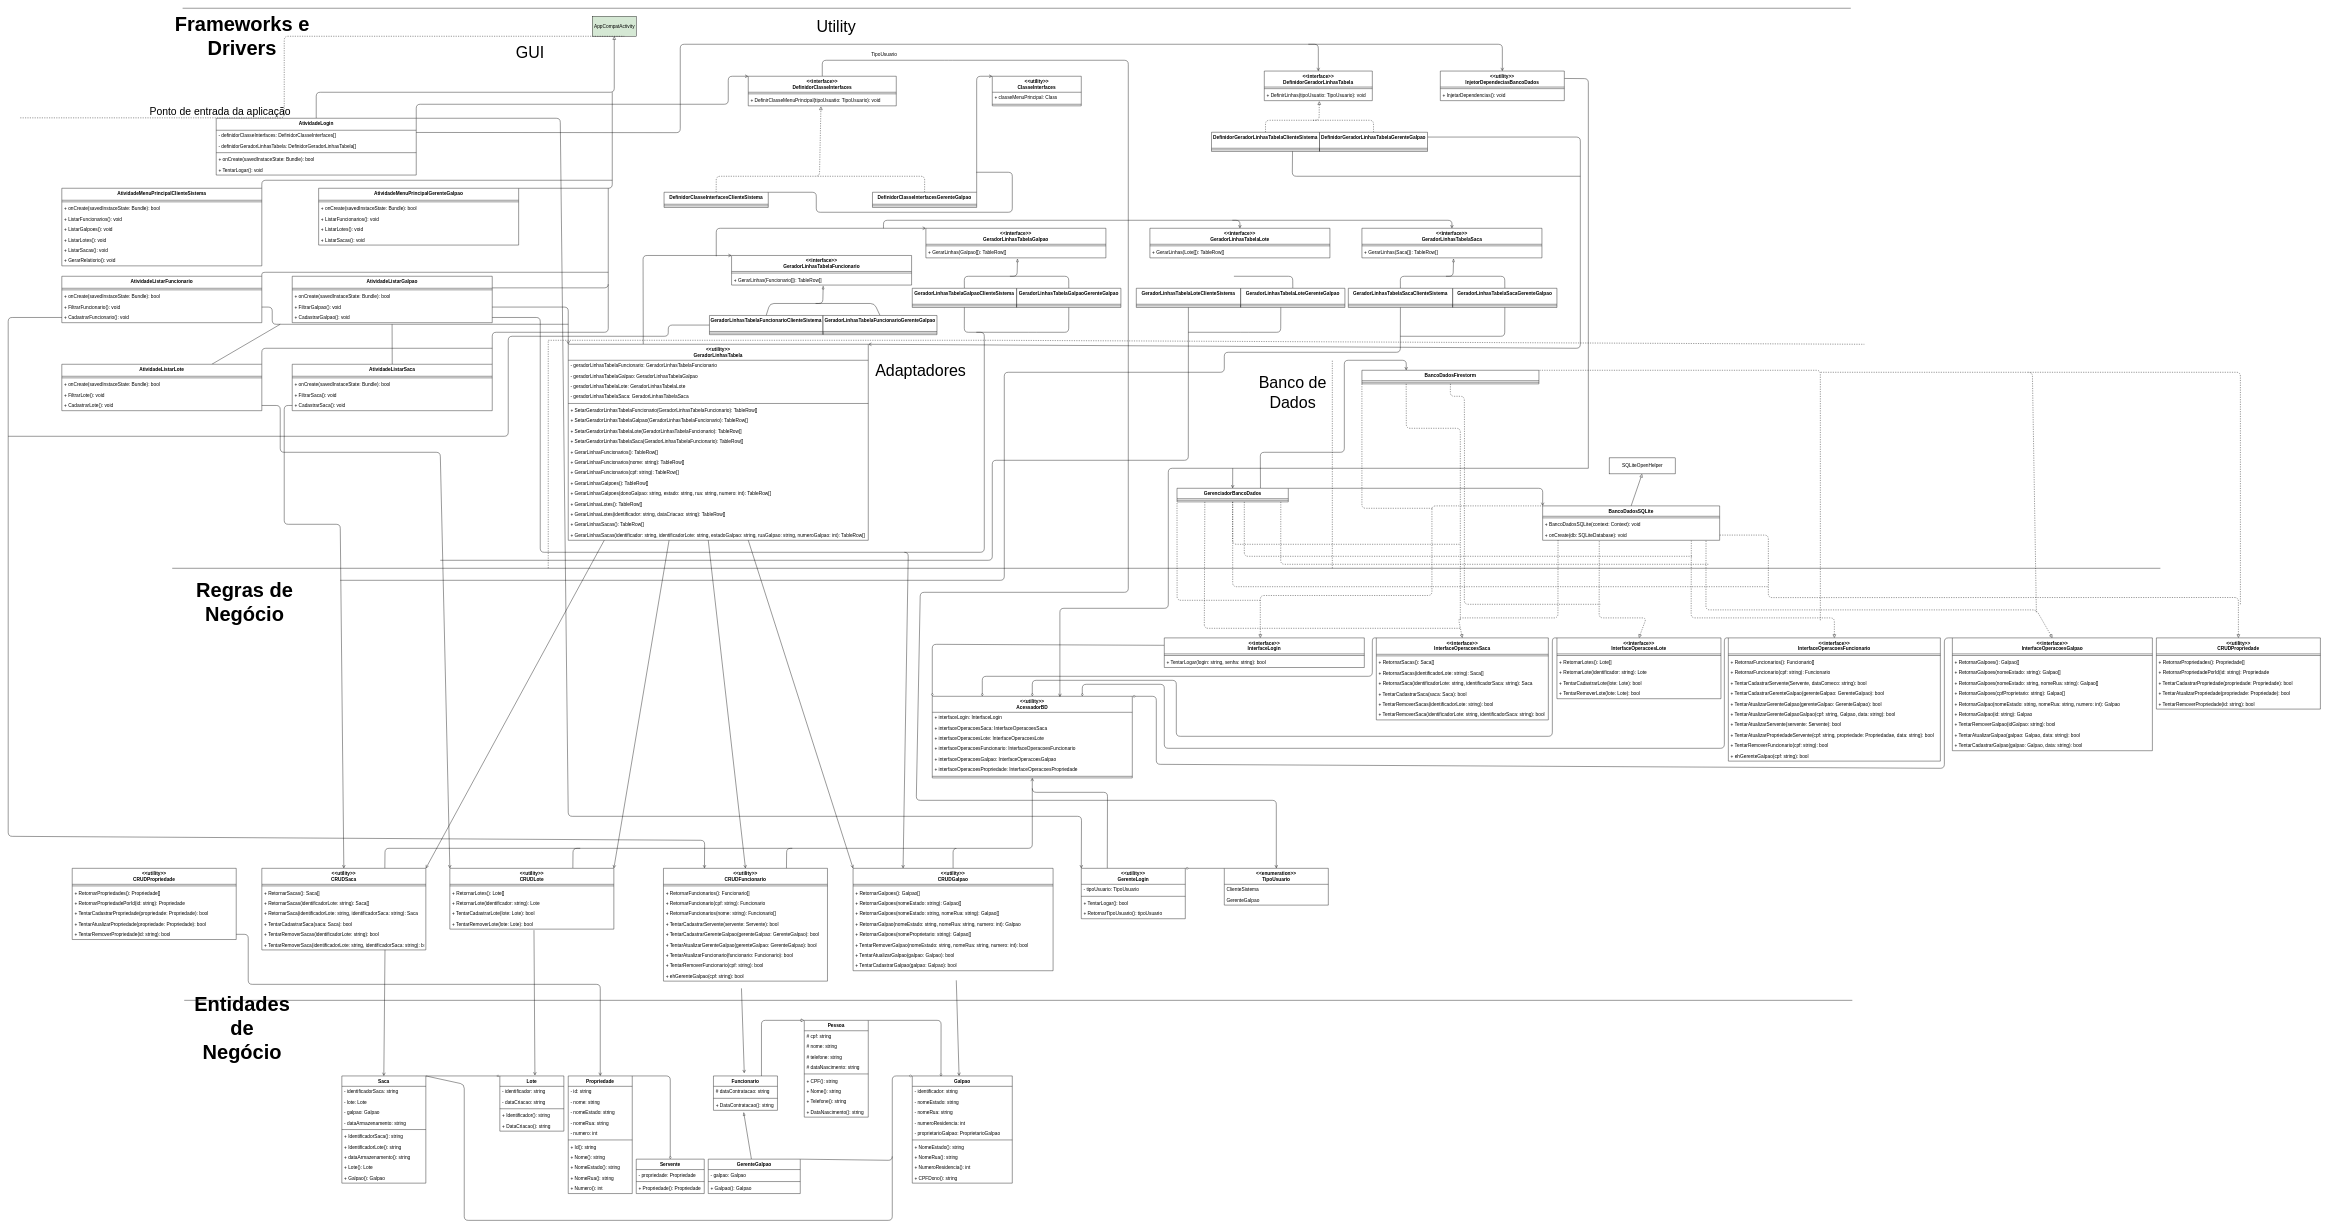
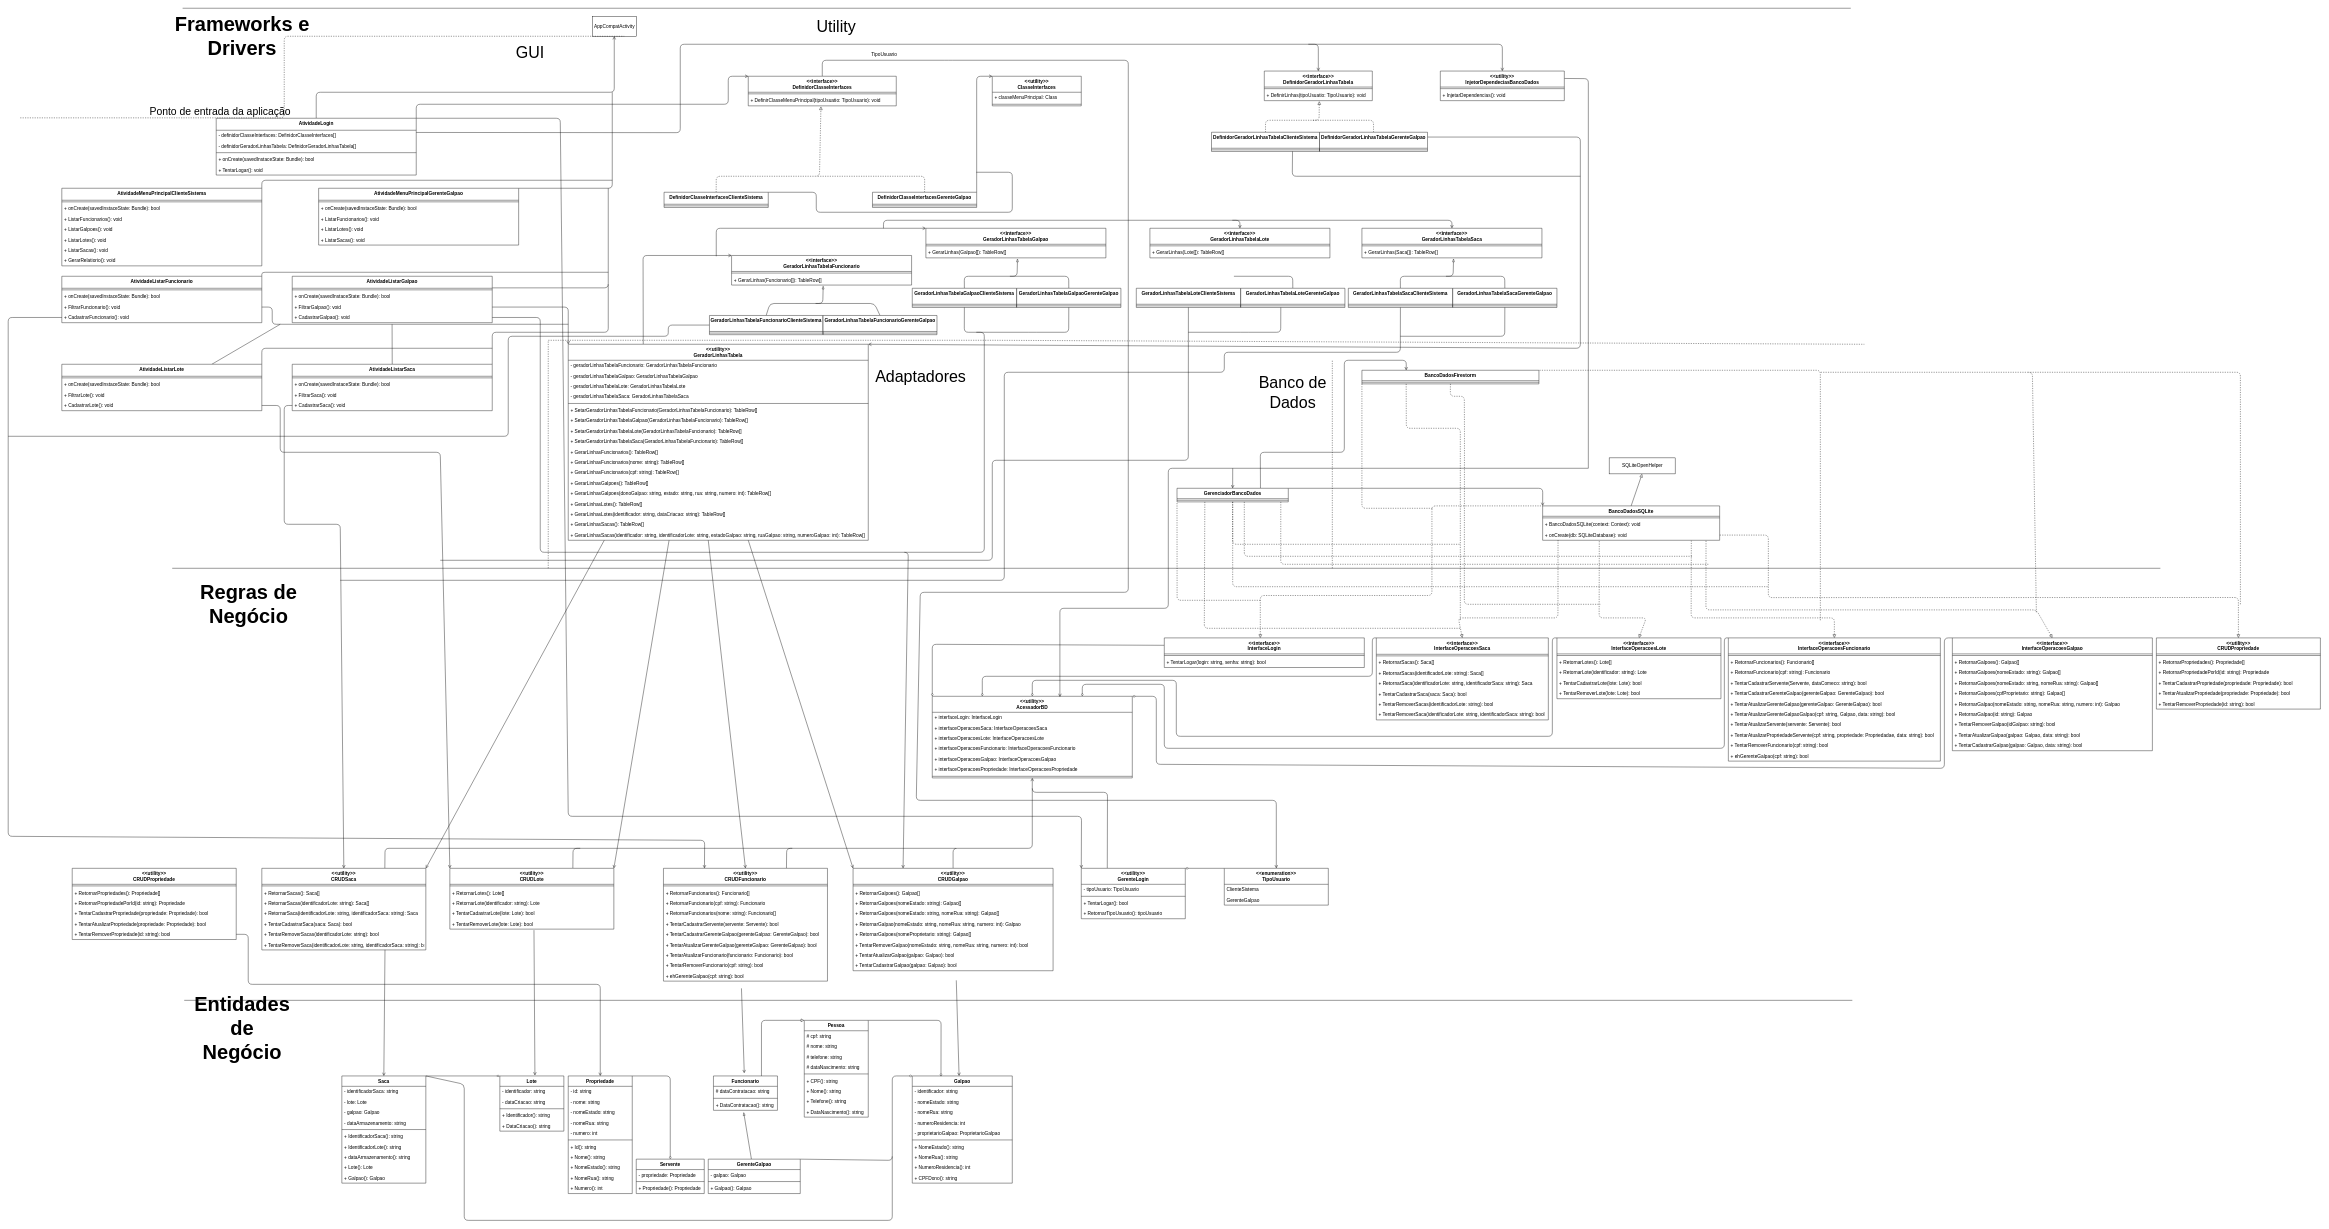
(614, 26) -> (614, 26)
(614, 40) -> (614, 40)
(918, 370) -> (918, 376)
(245, 602) -> (249, 604)
